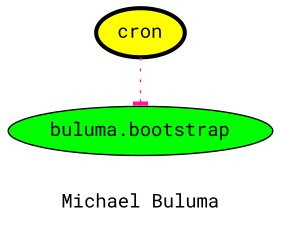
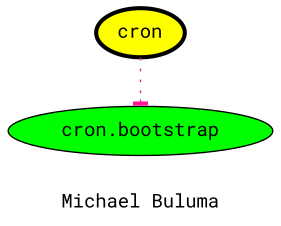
(140, 131) -> (140, 131)
